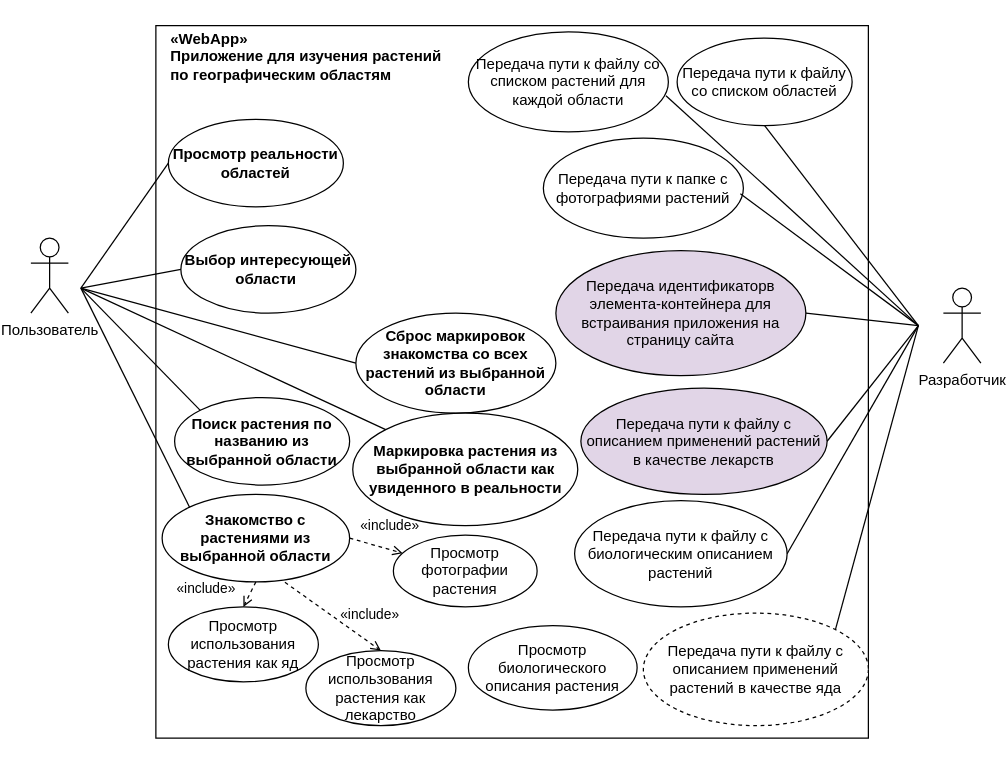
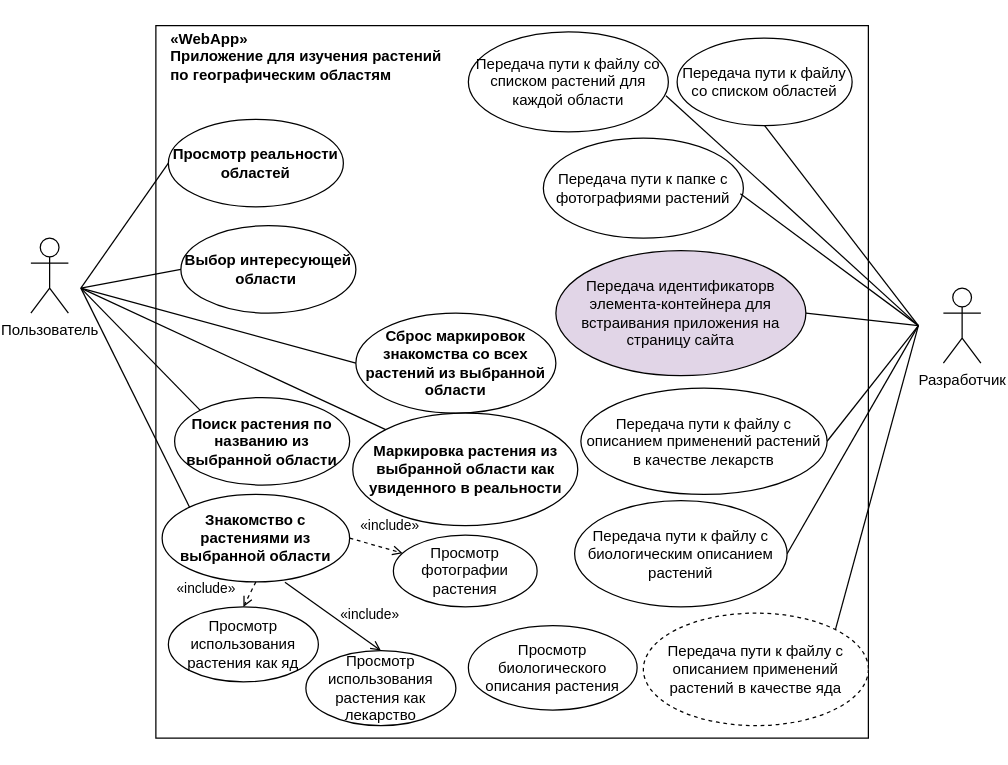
(704, 441) -> (704, 441)
(332, 616) -> (332, 616)
